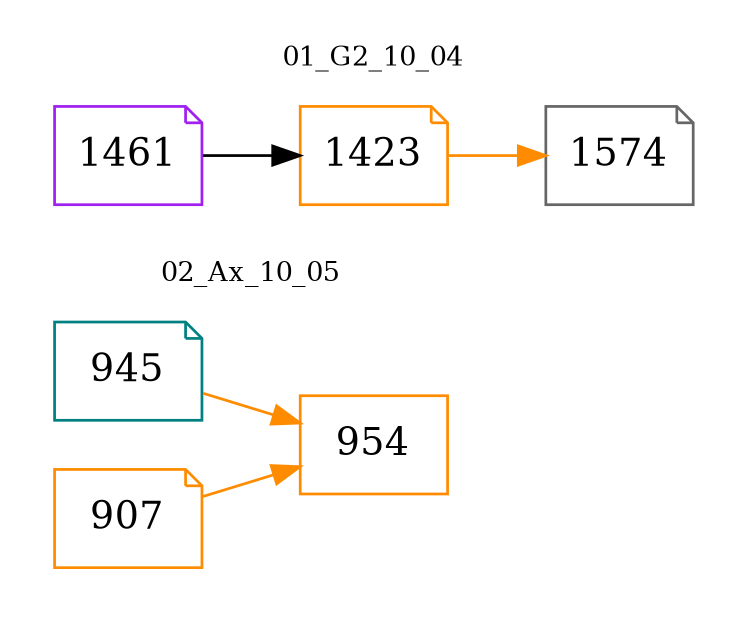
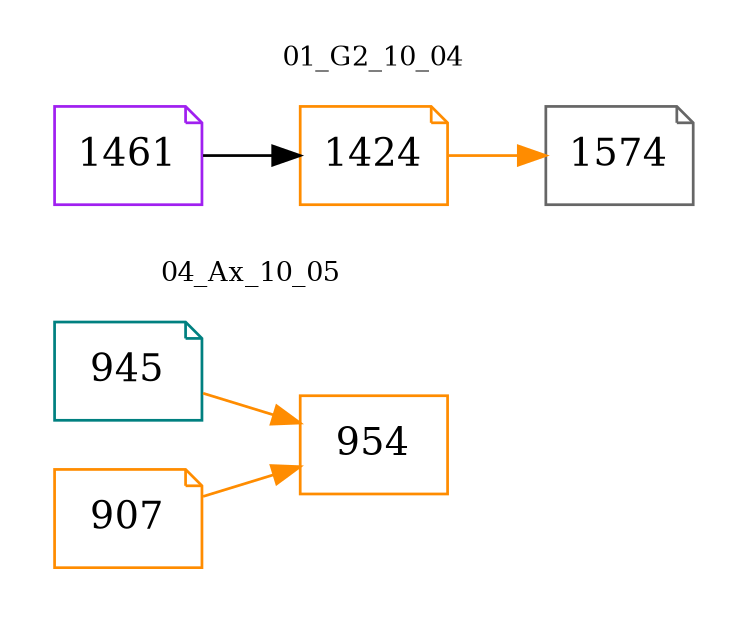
(374, 156) -> (374, 156)
(251, 274) -> (251, 274)
